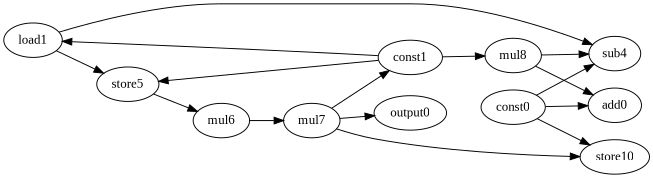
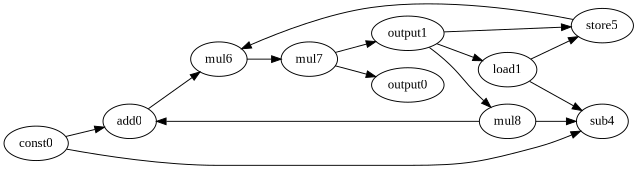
(410, 57) -> (408, 33)
none -> (170, 93)
(615, 157) -> none
